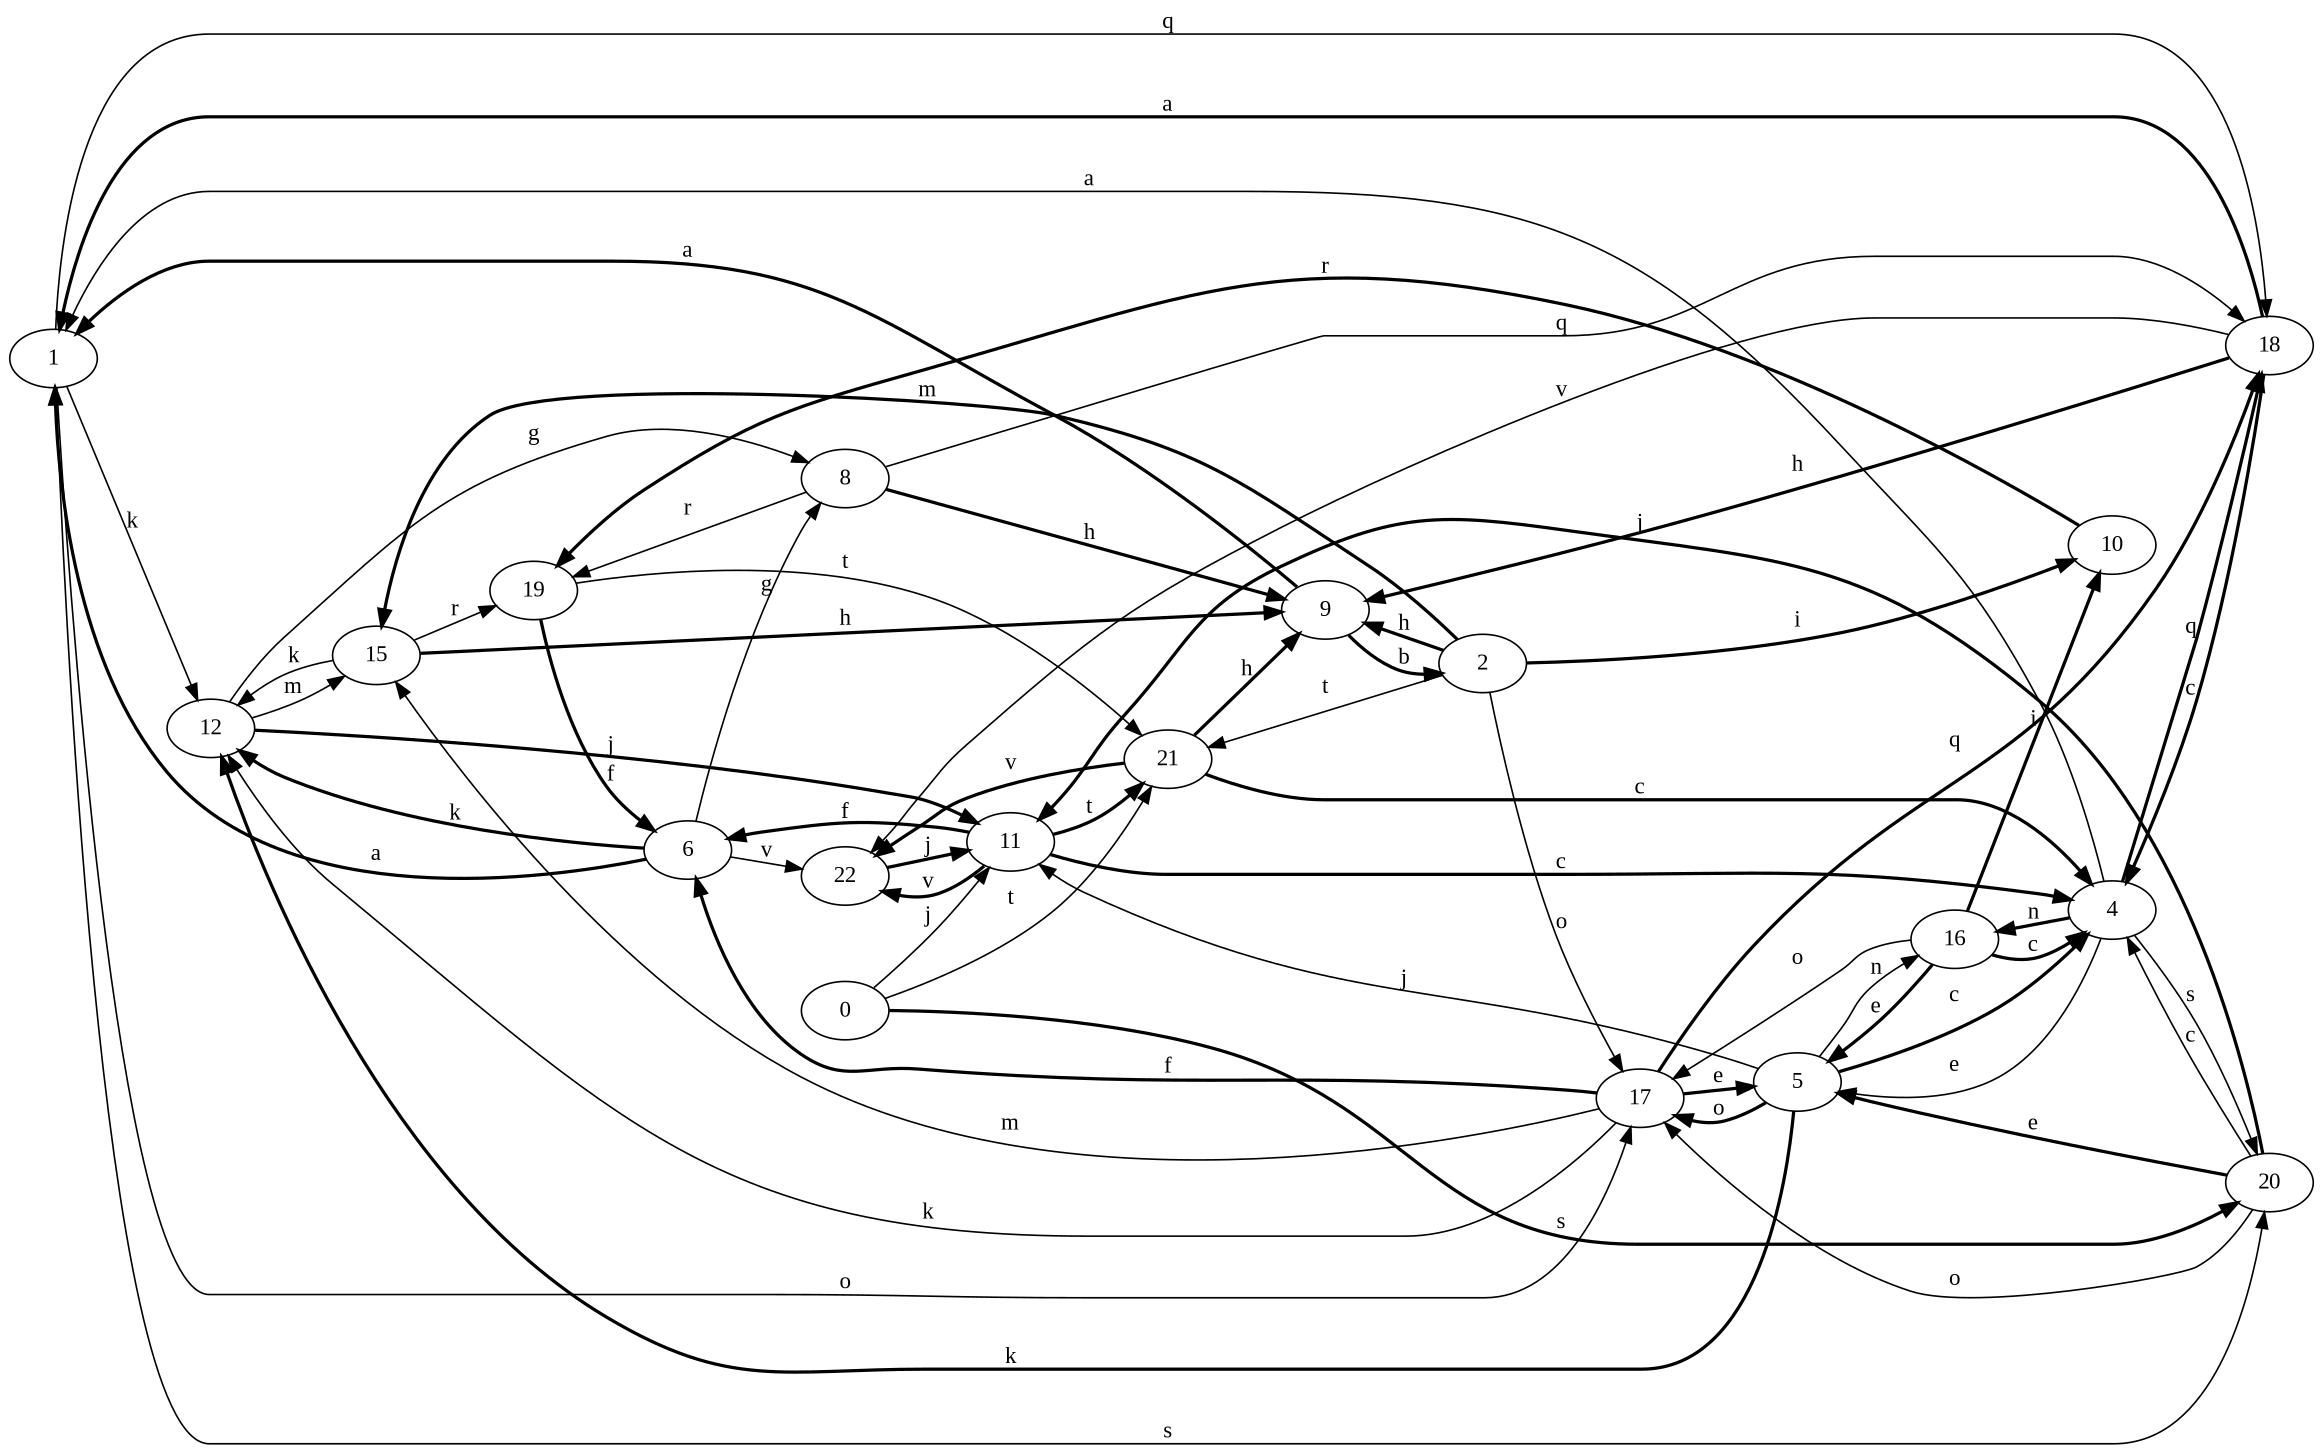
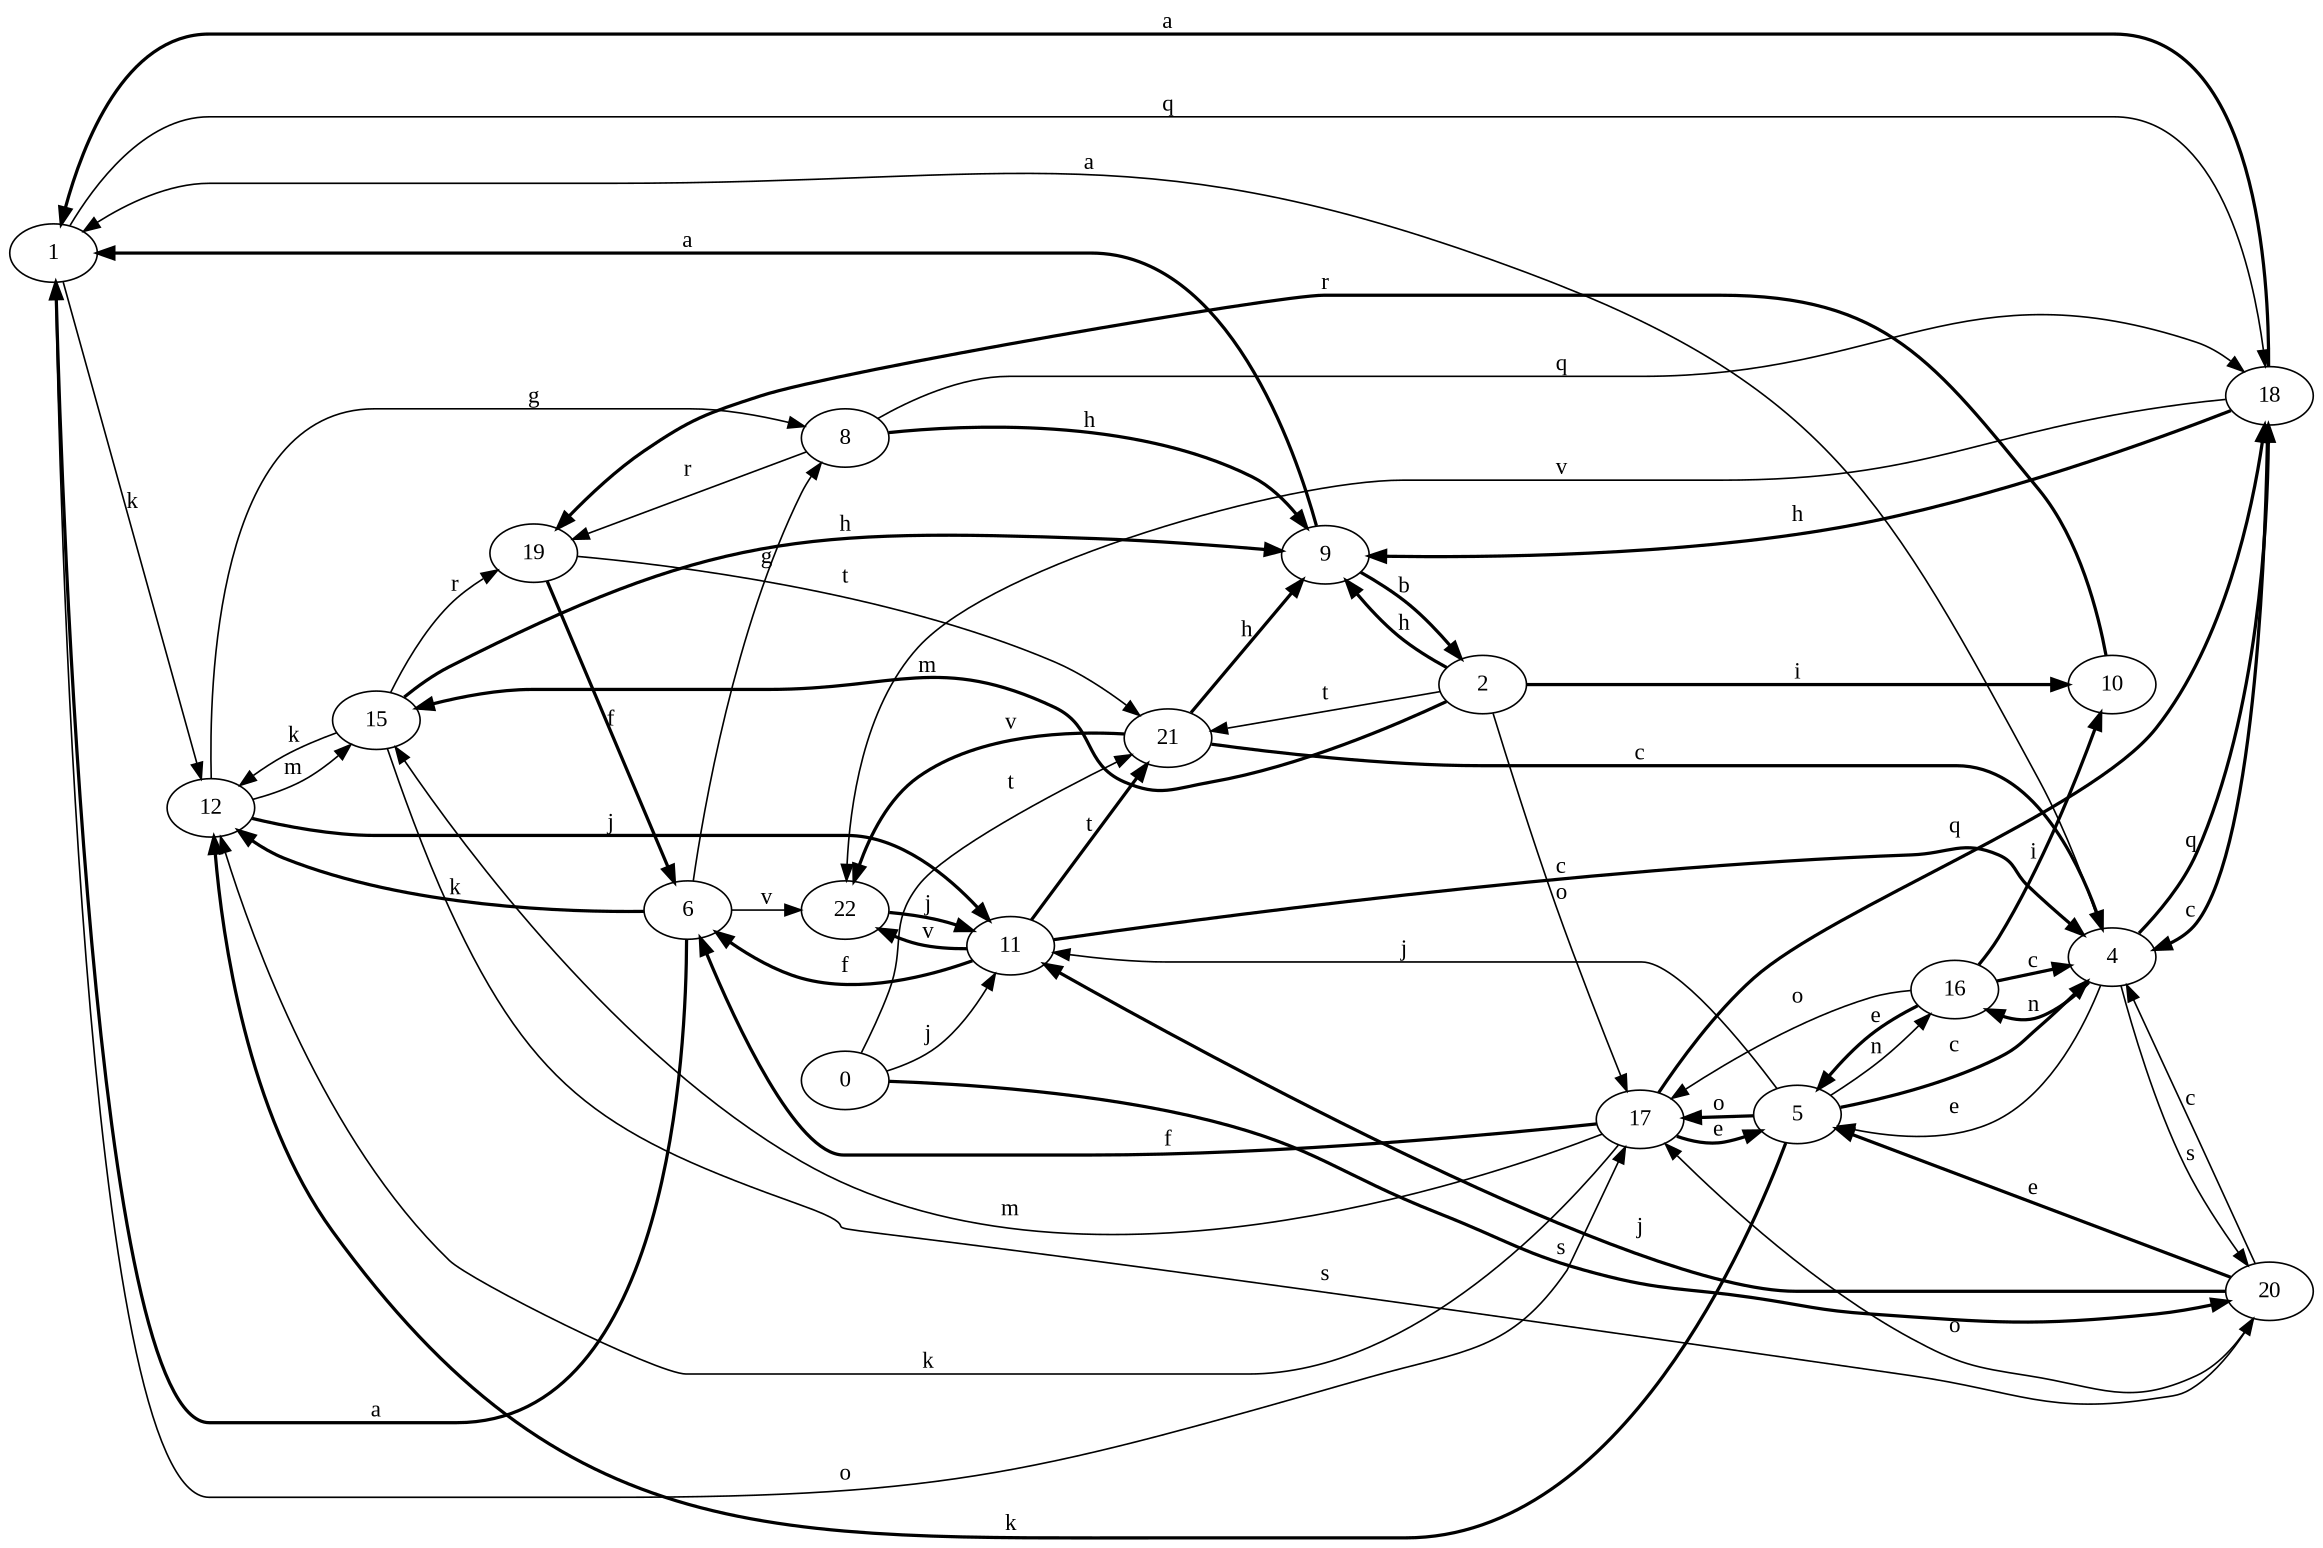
(762, 1444) -> (1211, 1277)
